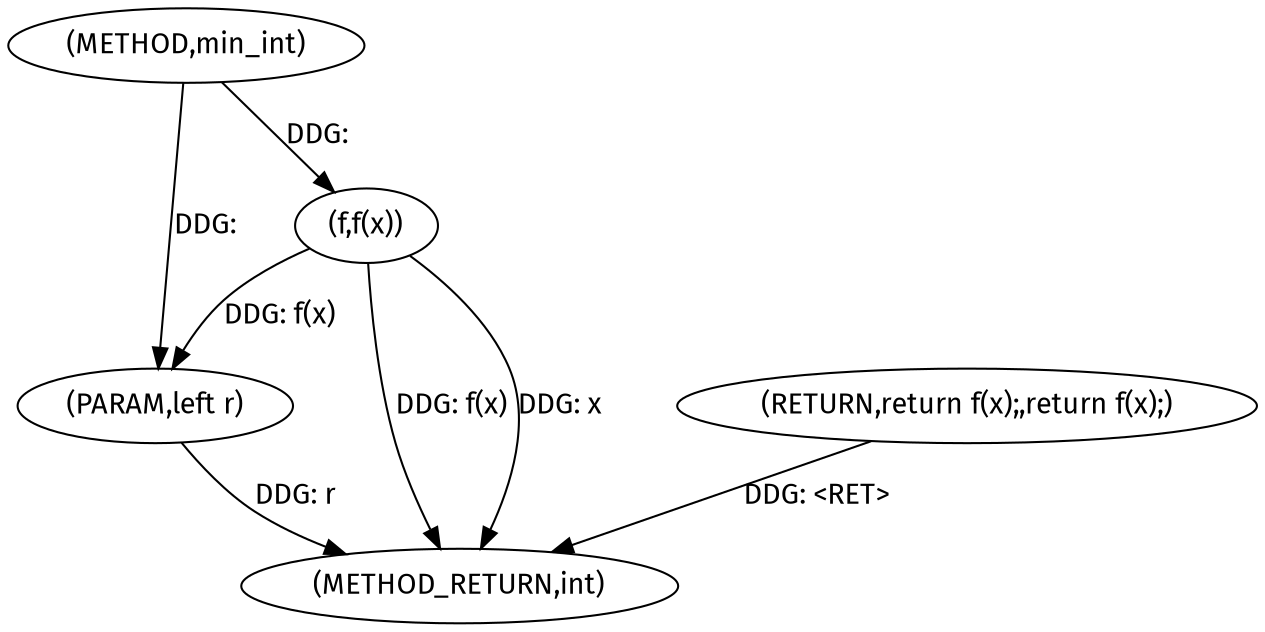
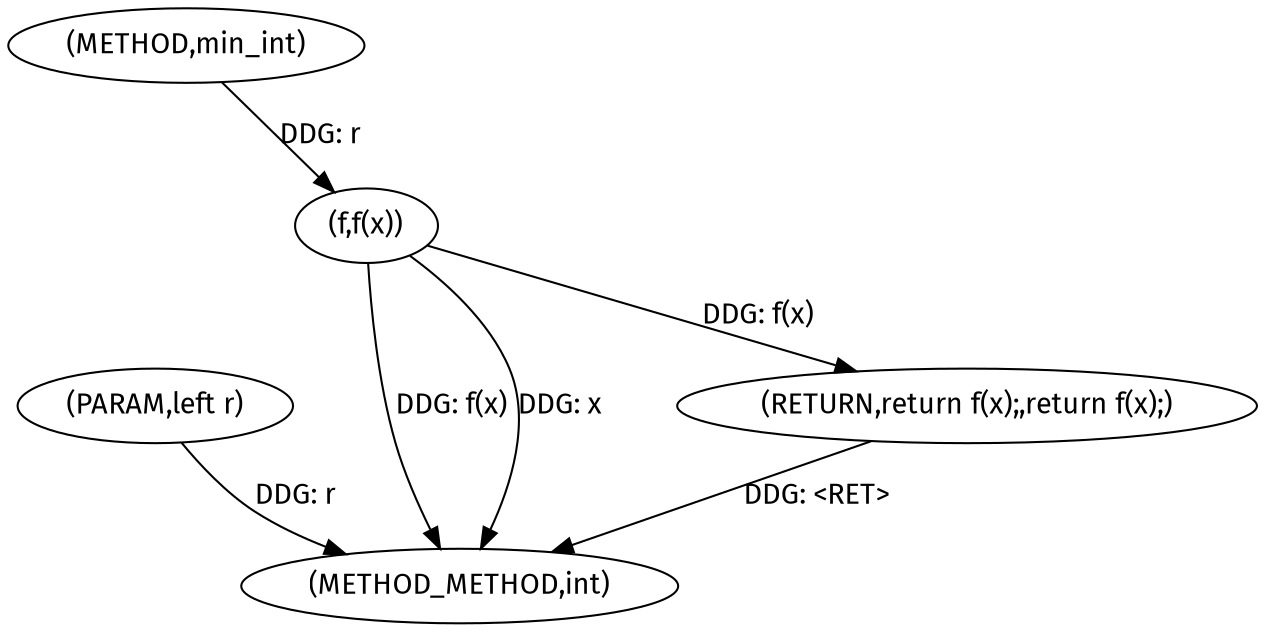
(321, 136) -> (321, 136)
(172, 215) -> none
(238, 289) -> (632, 305)
(460, 586) -> (460, 586)
